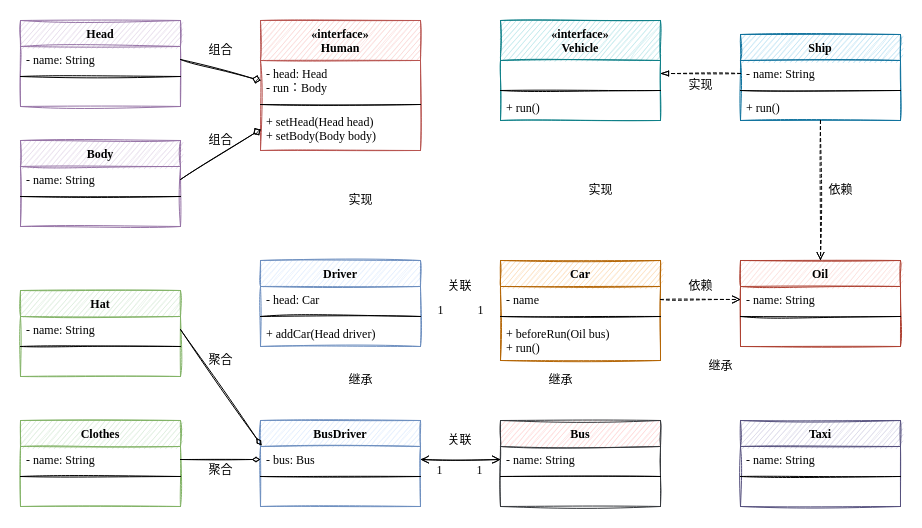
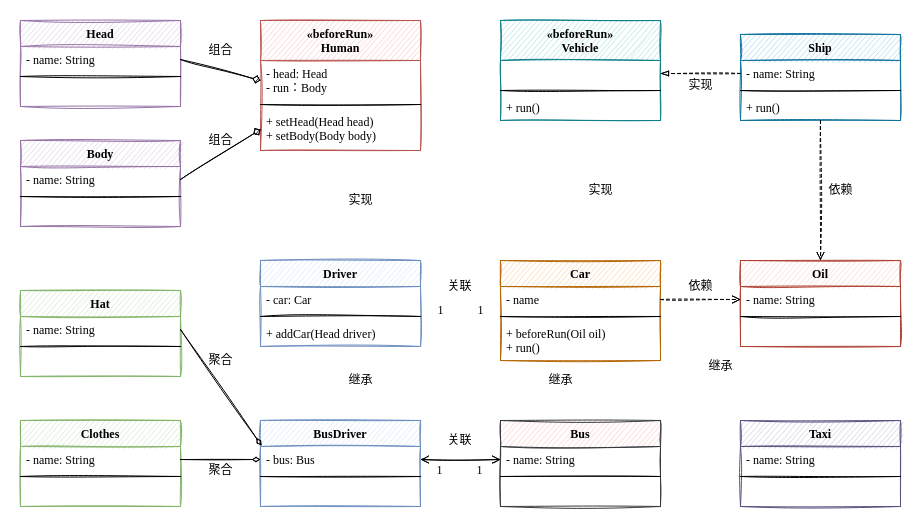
(340, 34) -> (340, 34)
(580, 34) -> (580, 34)
(298, 300) -> (295, 300)
(567, 334) -> (564, 334)
